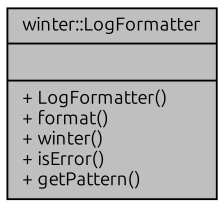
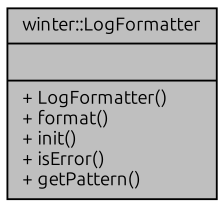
(63, 139) -> (50, 139)
